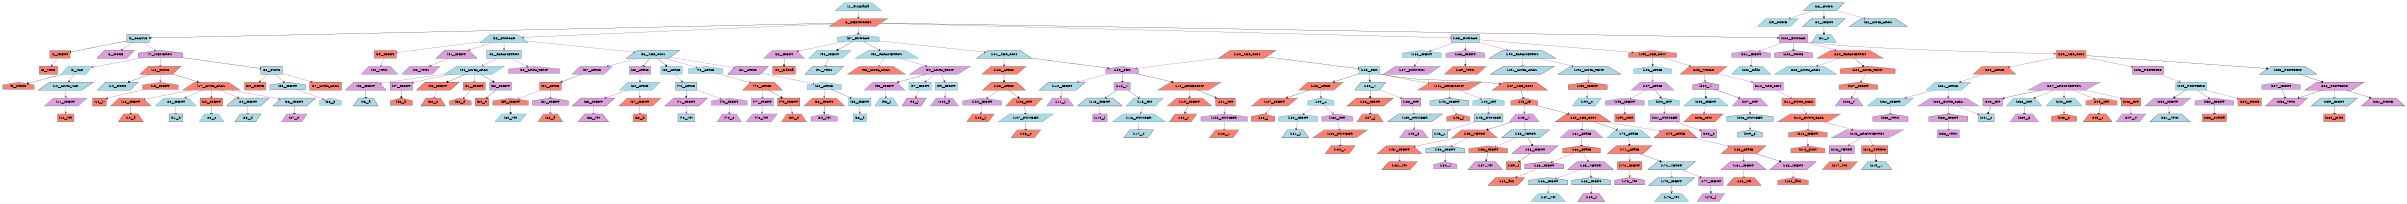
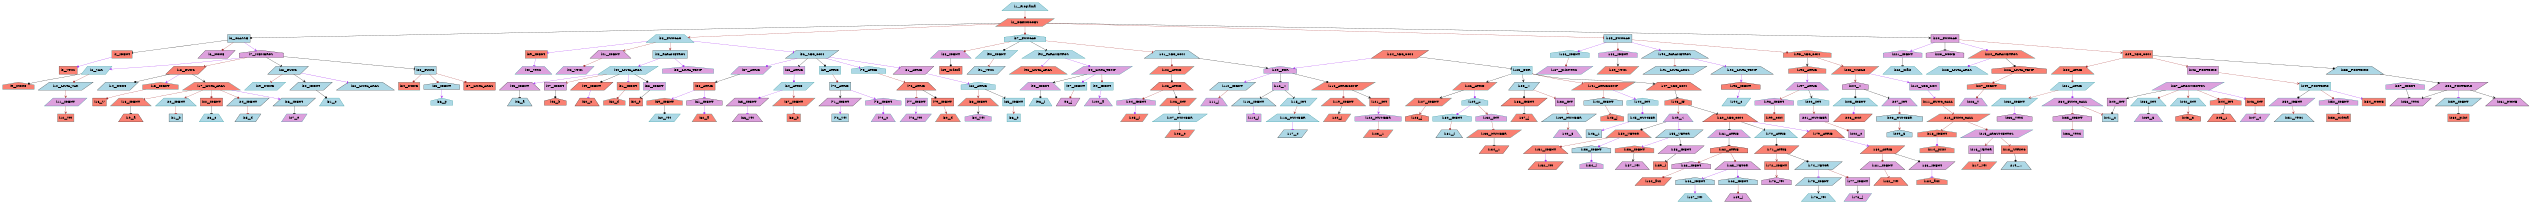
none -> (274, 62)
(1653, 70) -> (1807, 70)
(885, 93) -> (1040, 93)
